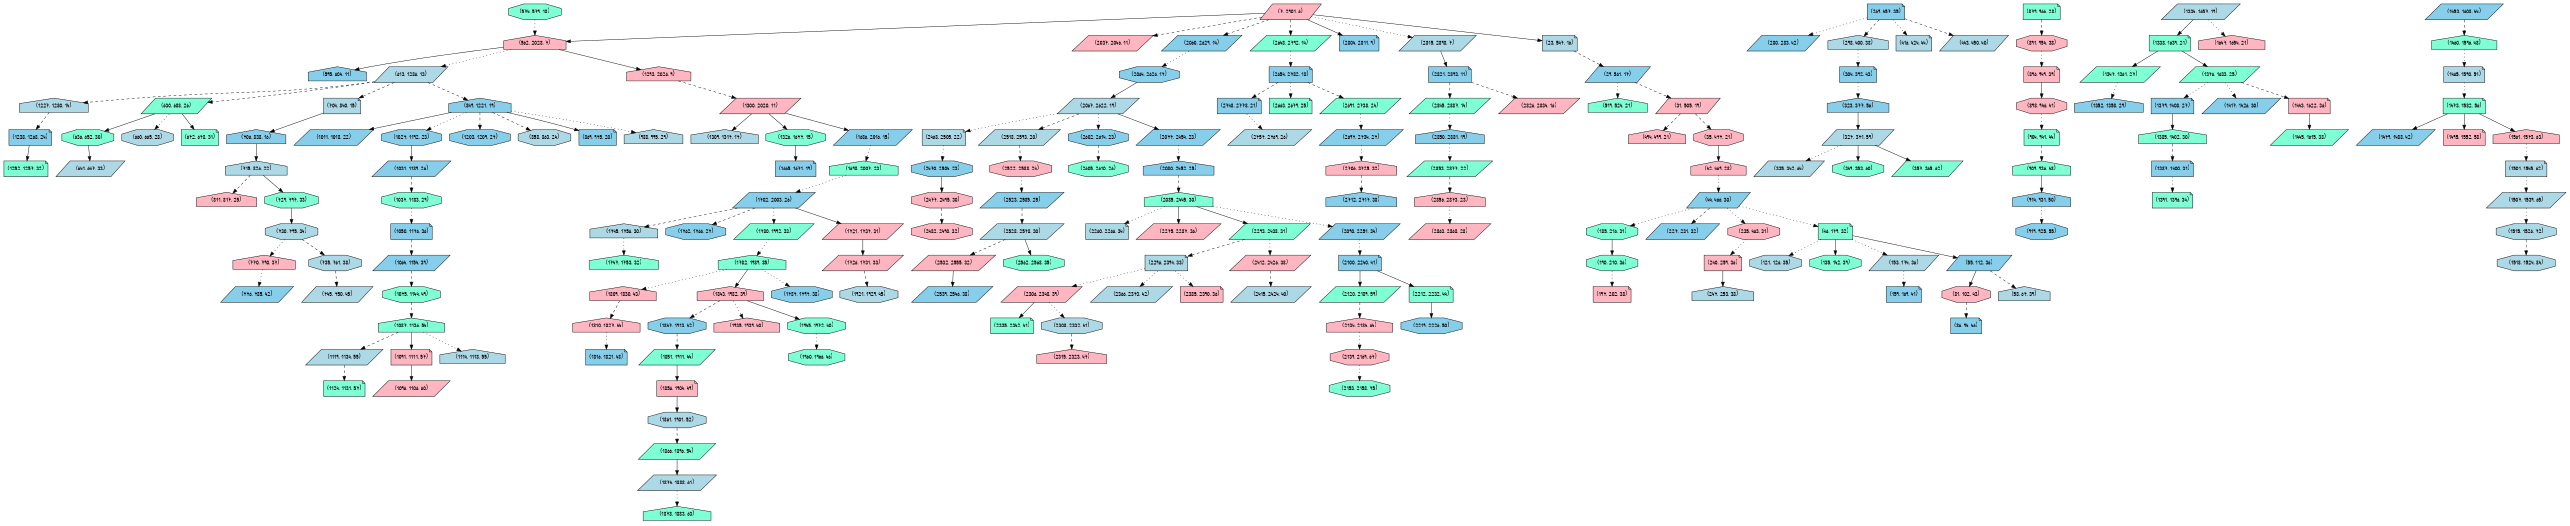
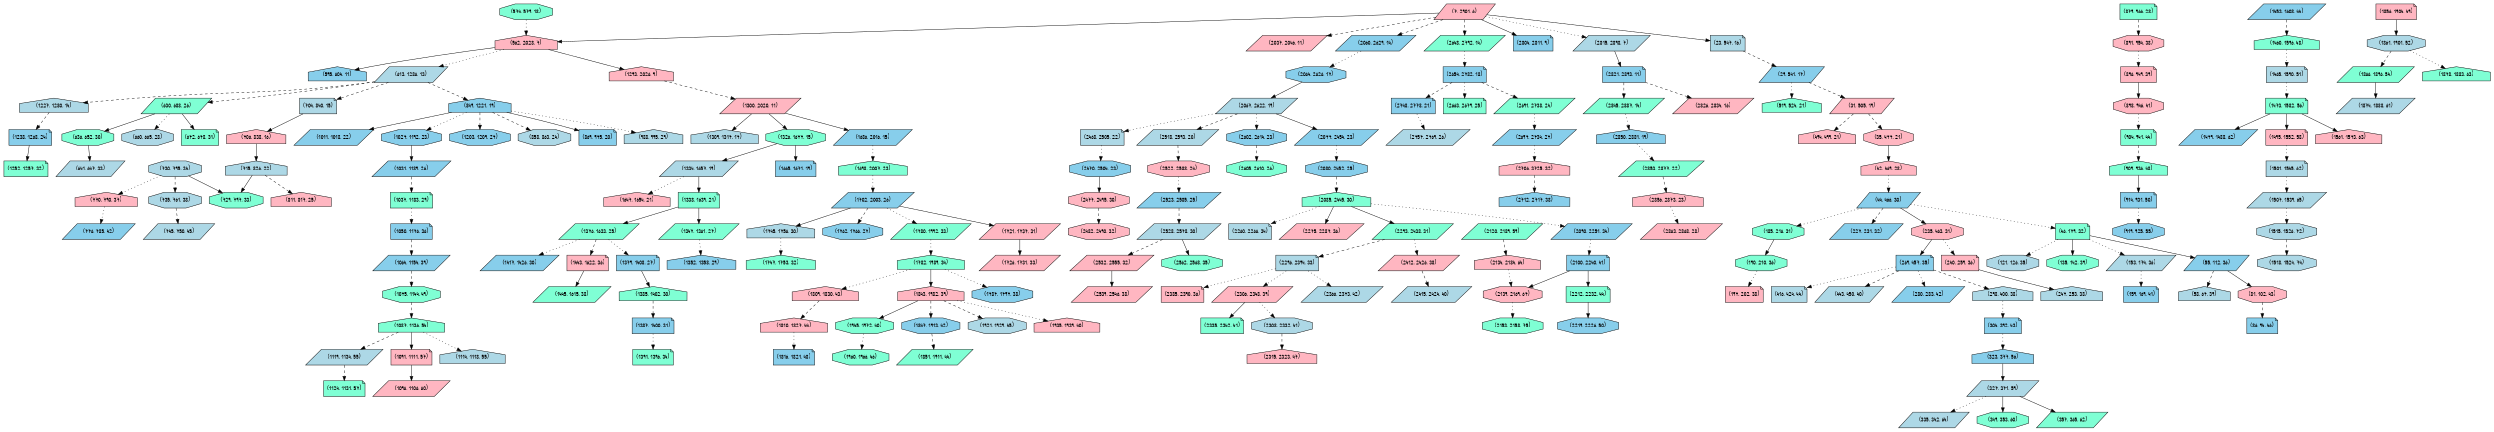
(1618, 75) -> (1792, 75)
(256, 137) -> (256, 137)
(2396, 137) -> (2218, 137)
(2526, 150) -> (2287, 151)
none -> (752, 152)
(1179, 169) -> (1336, 169)
(411, 200) -> (411, 200)
(2042, 200) -> (2138, 200)
(292, 214) -> (204, 183)
(1735, 214) -> (1911, 215)
(693, 217) -> (825, 216)
none -> (1927, 246)
(752, 263) -> (931, 263)
(2526, 263) -> (2287, 263)
(865, 277) -> (961, 309)
(1360, 277) -> (1551, 278)
(952, 294) -> (1112, 294)
(677, 371) -> none
(677, 496) -> (2426, 59)
